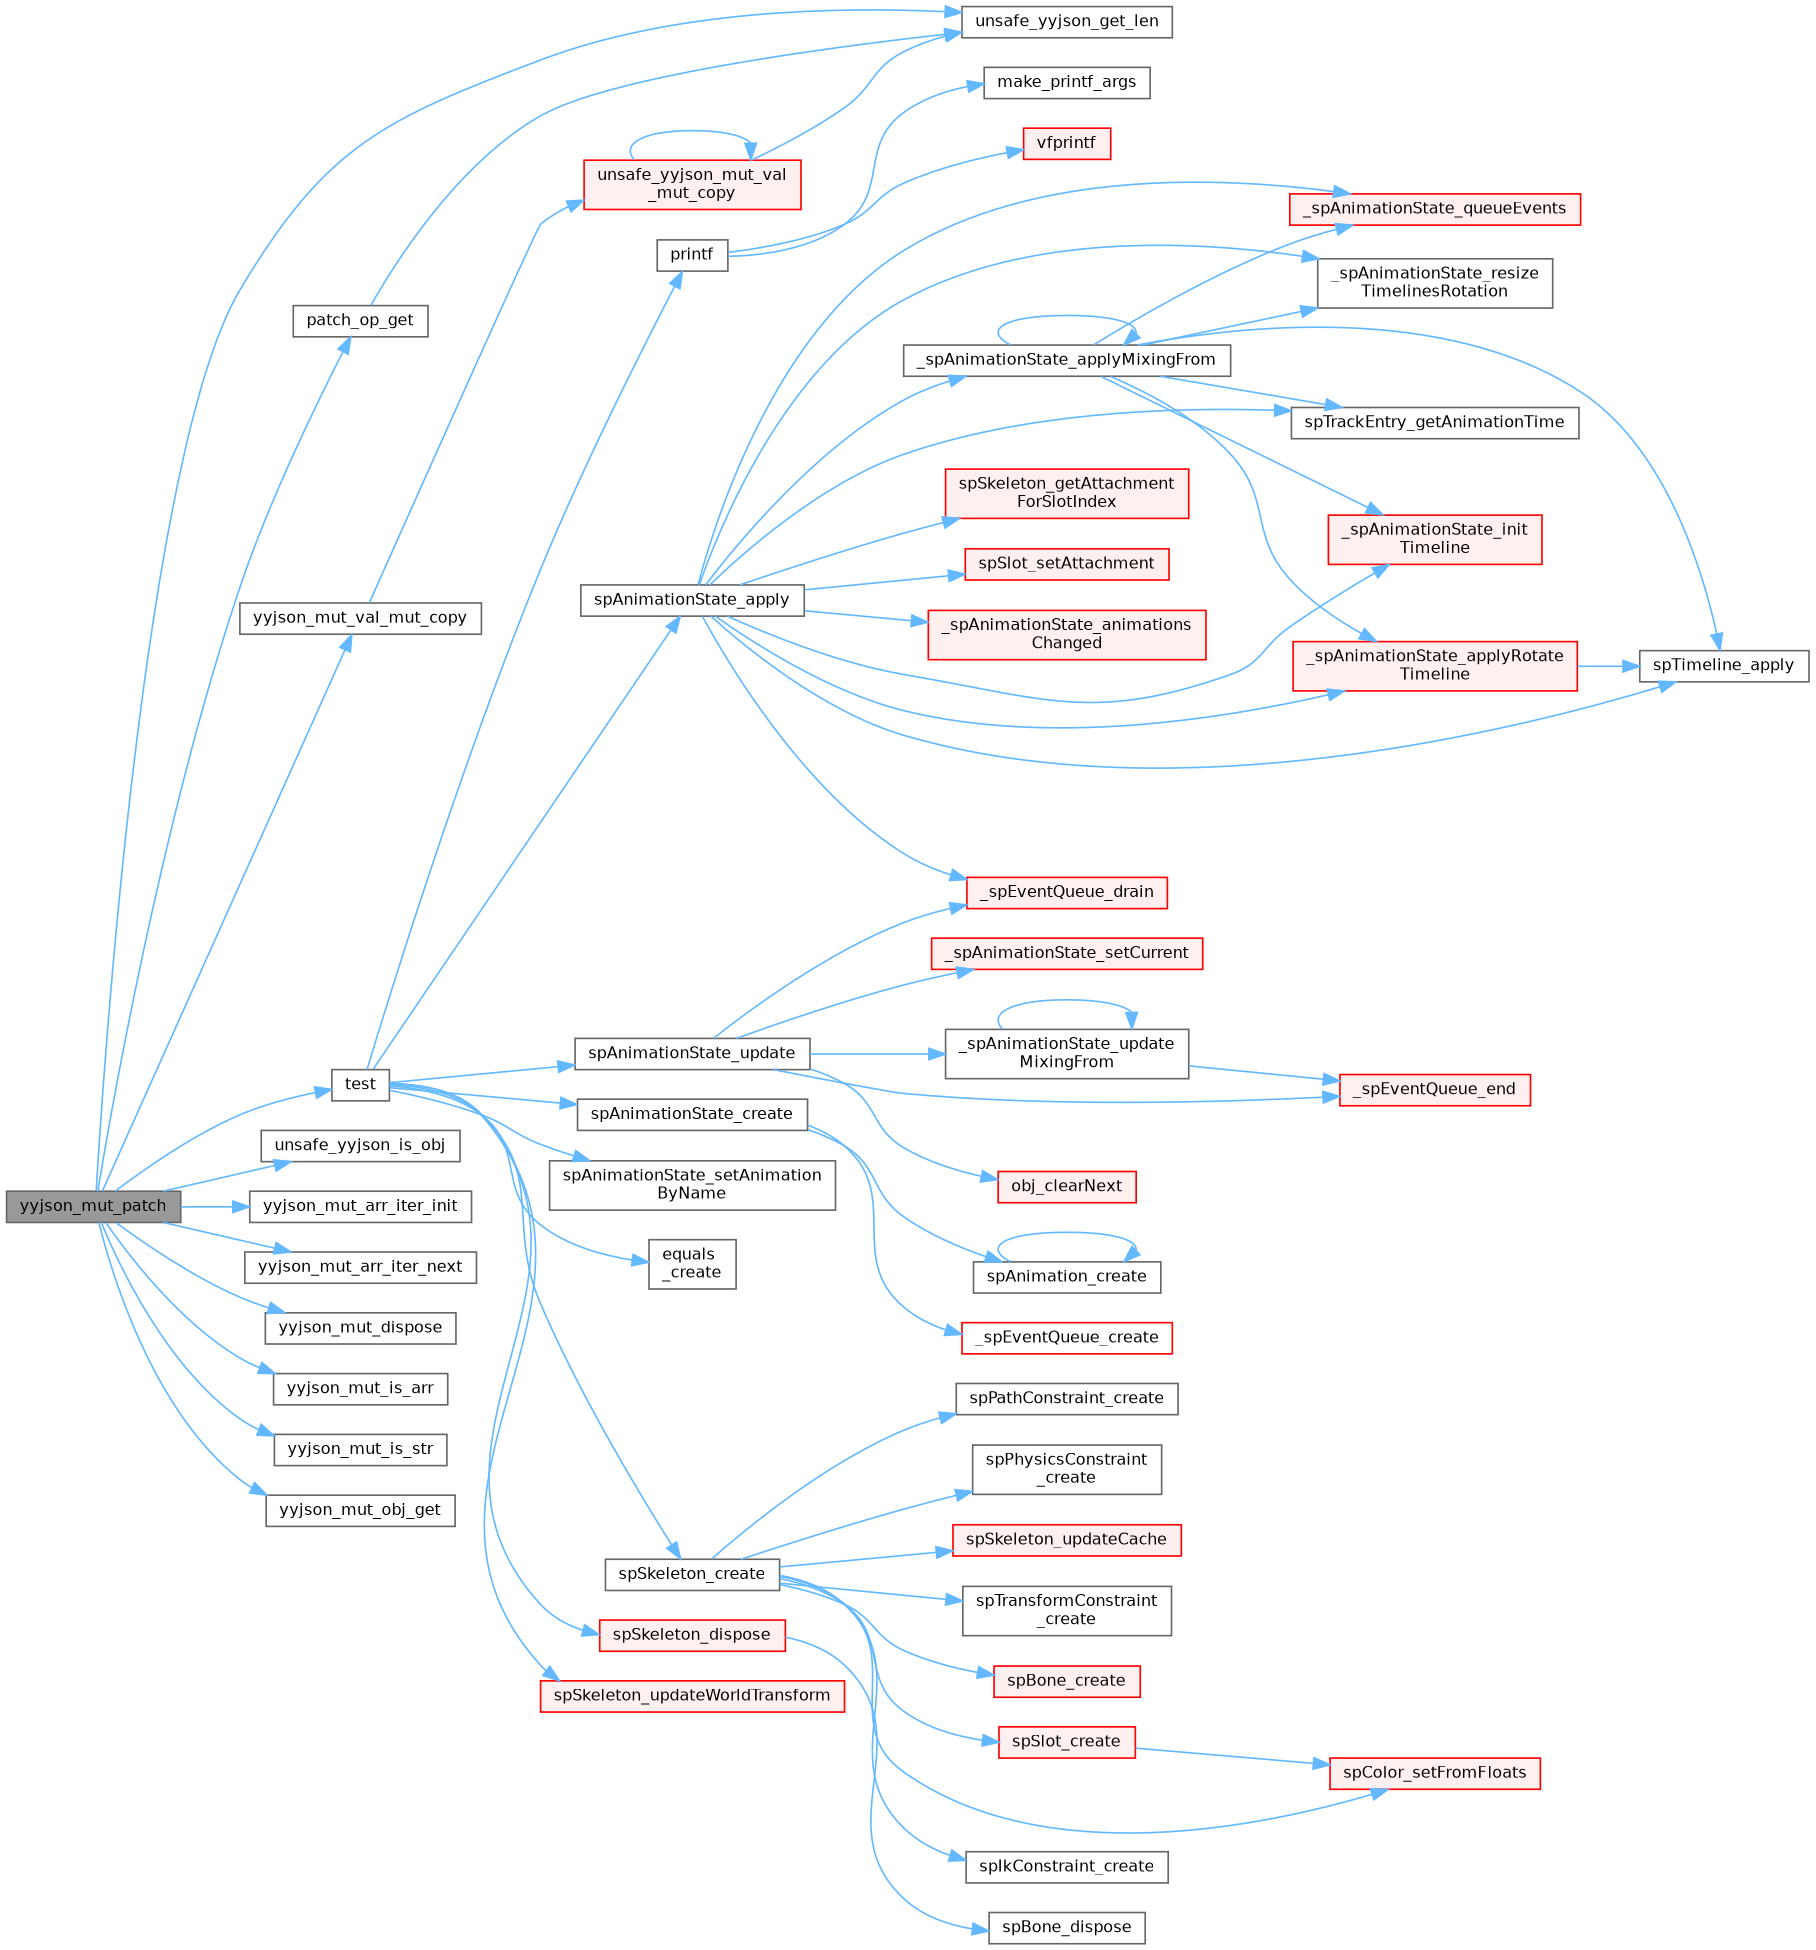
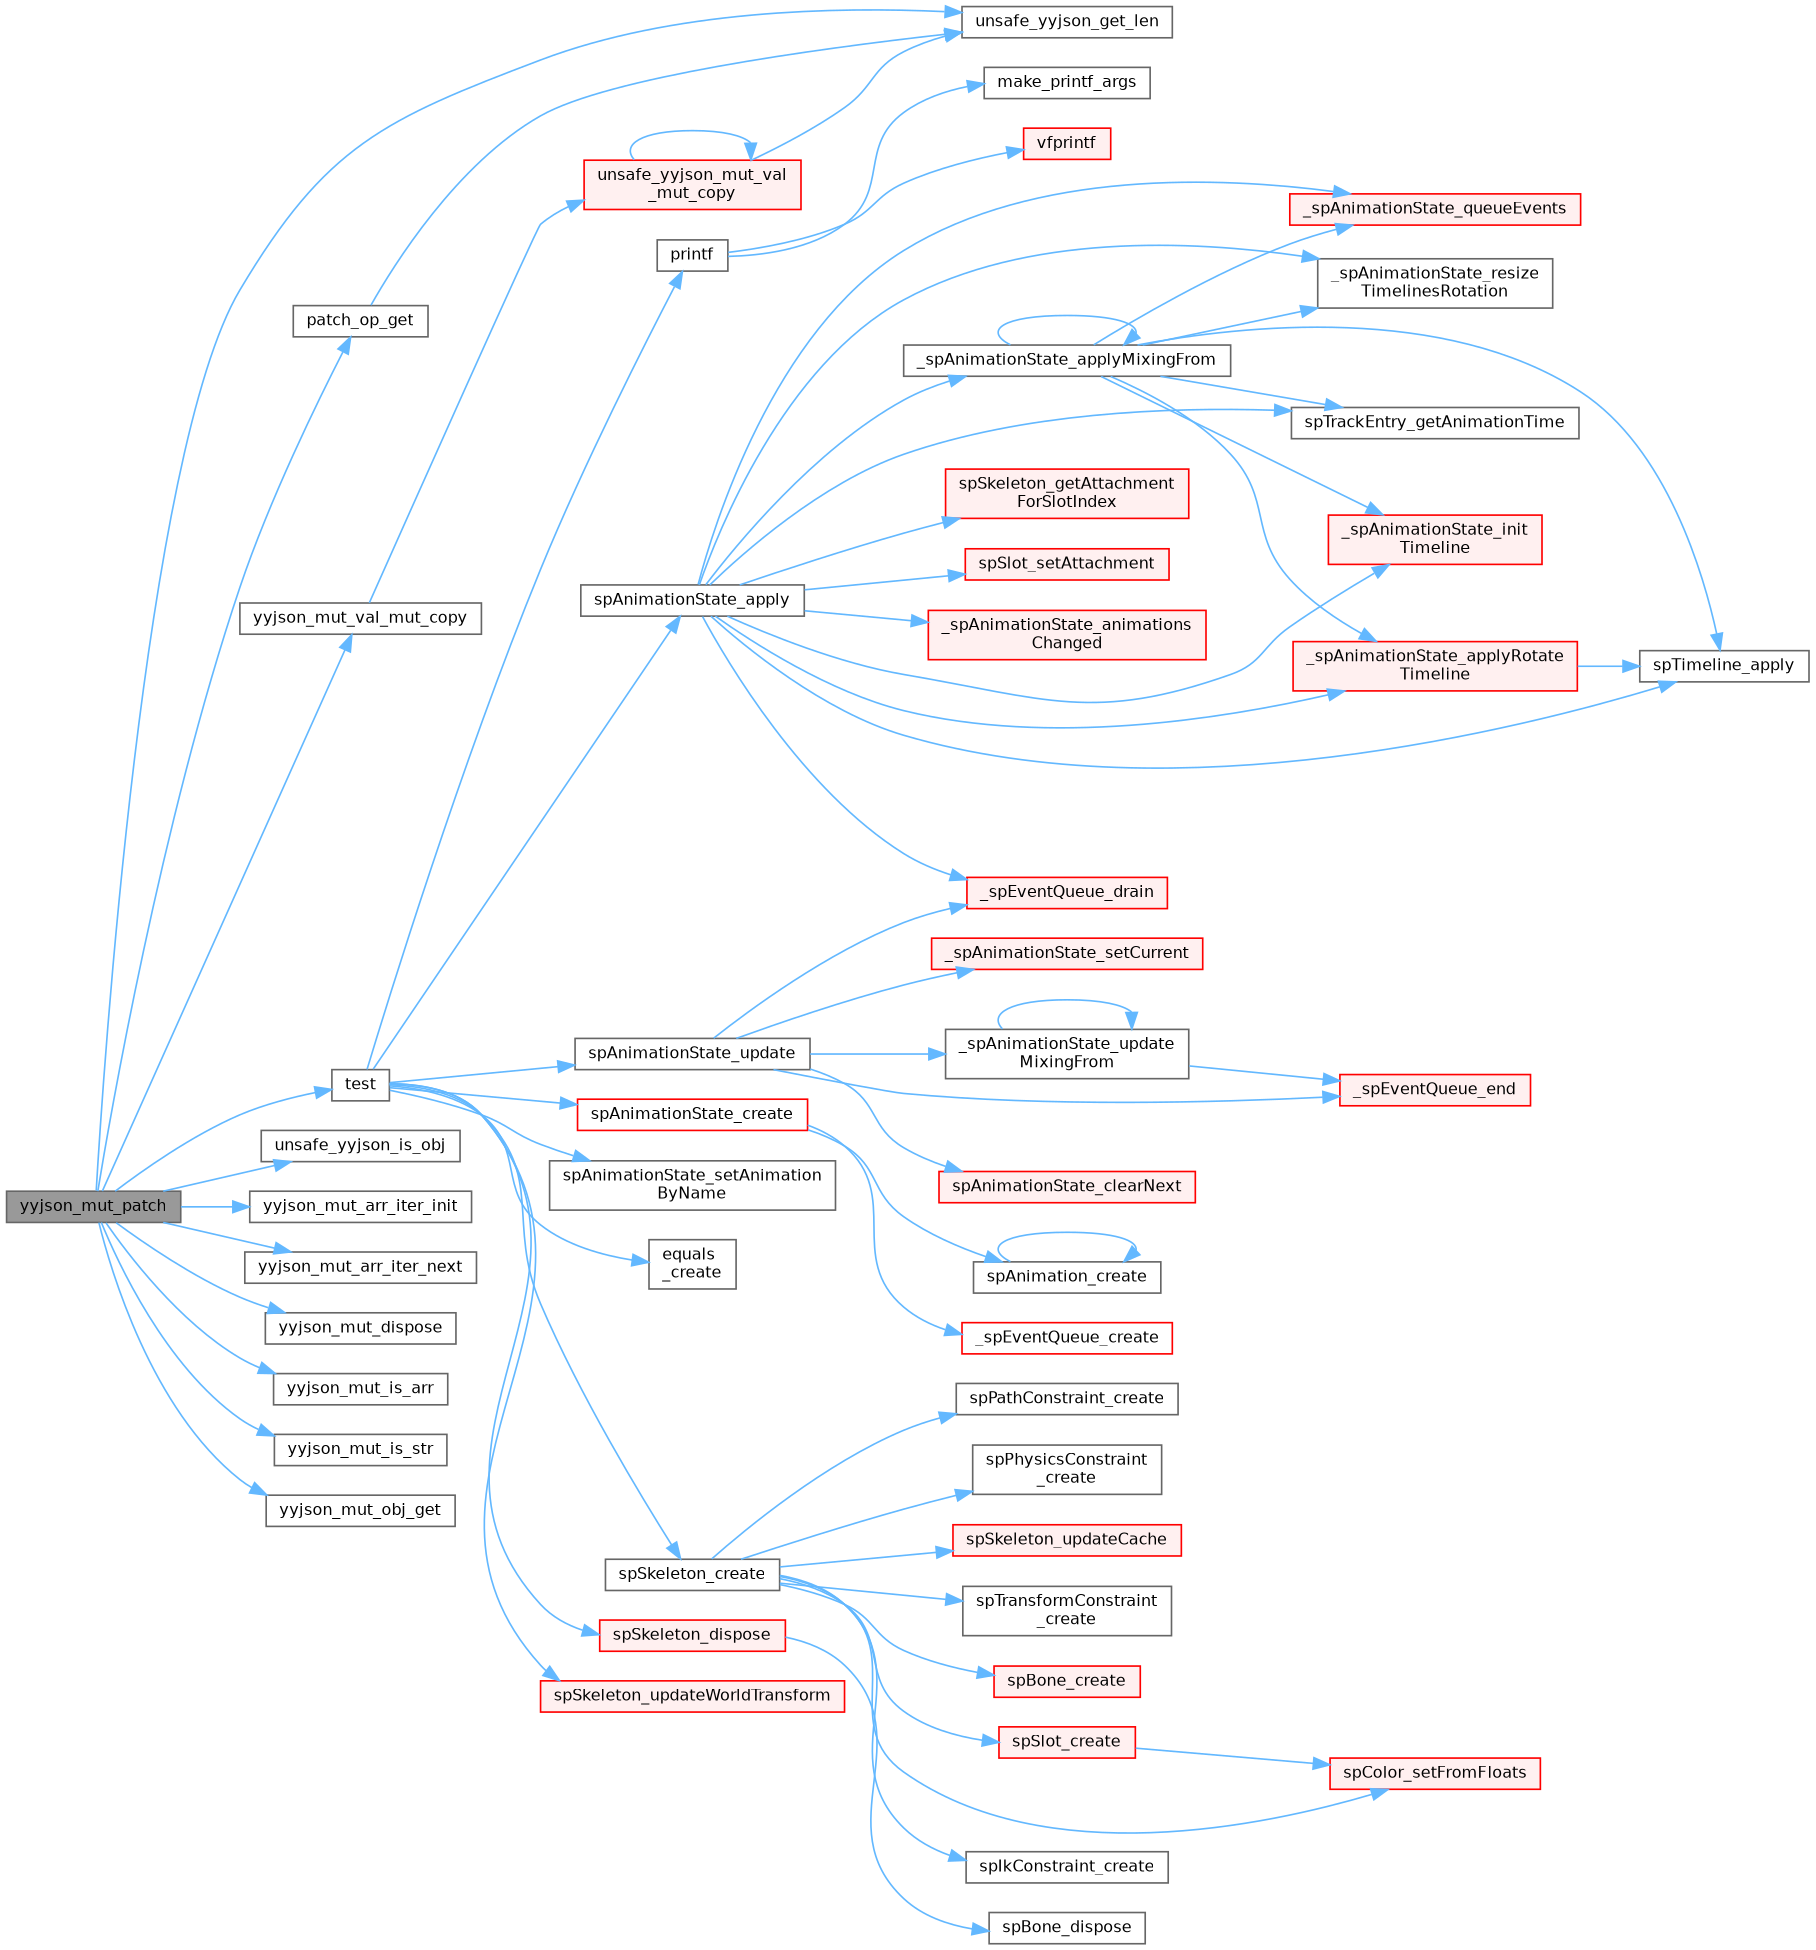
(693, 1115) -> (693, 1115)
(1067, 1187) -> (1067, 1187)
